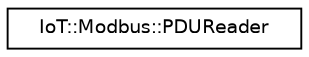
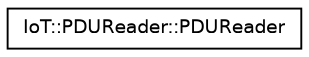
(154, 29) -> (154, 29)
